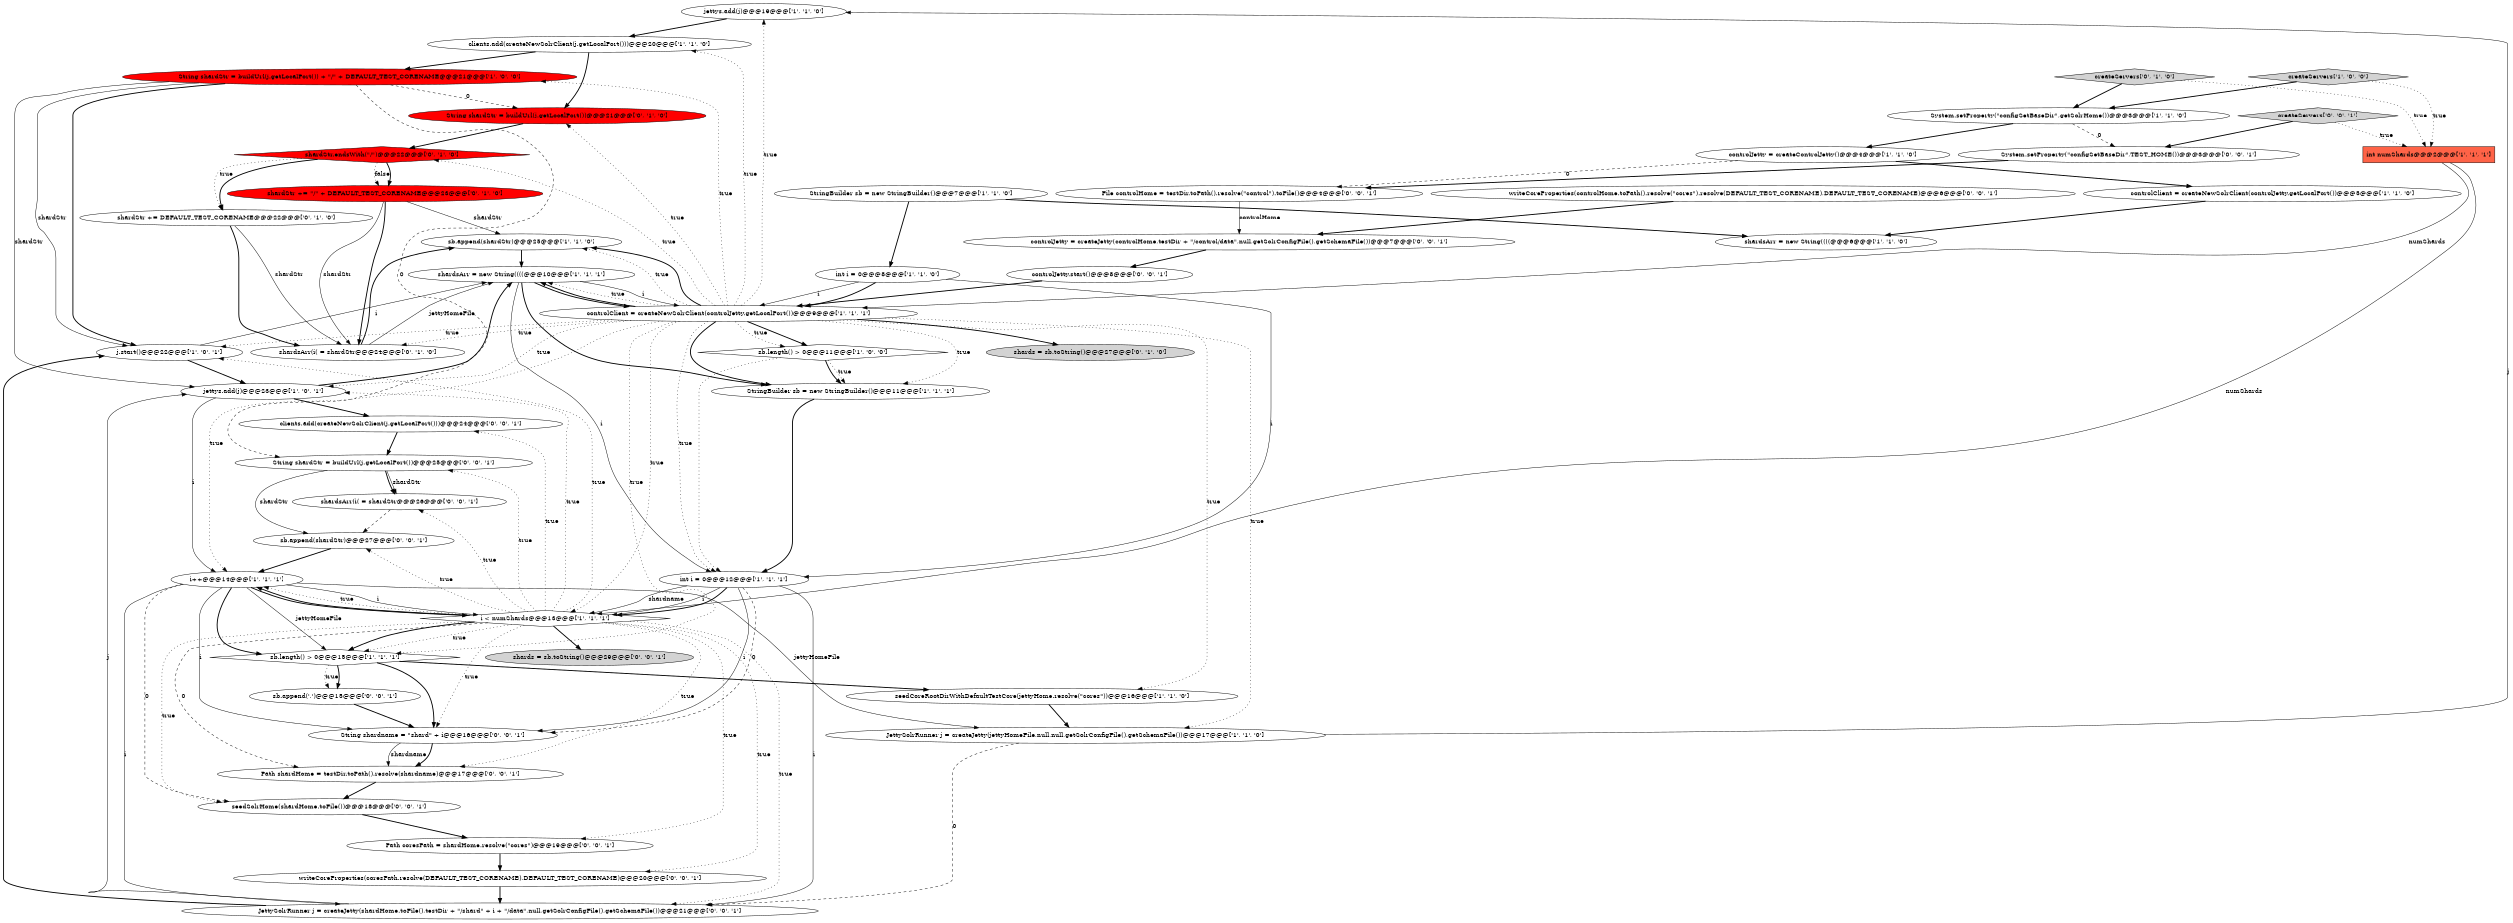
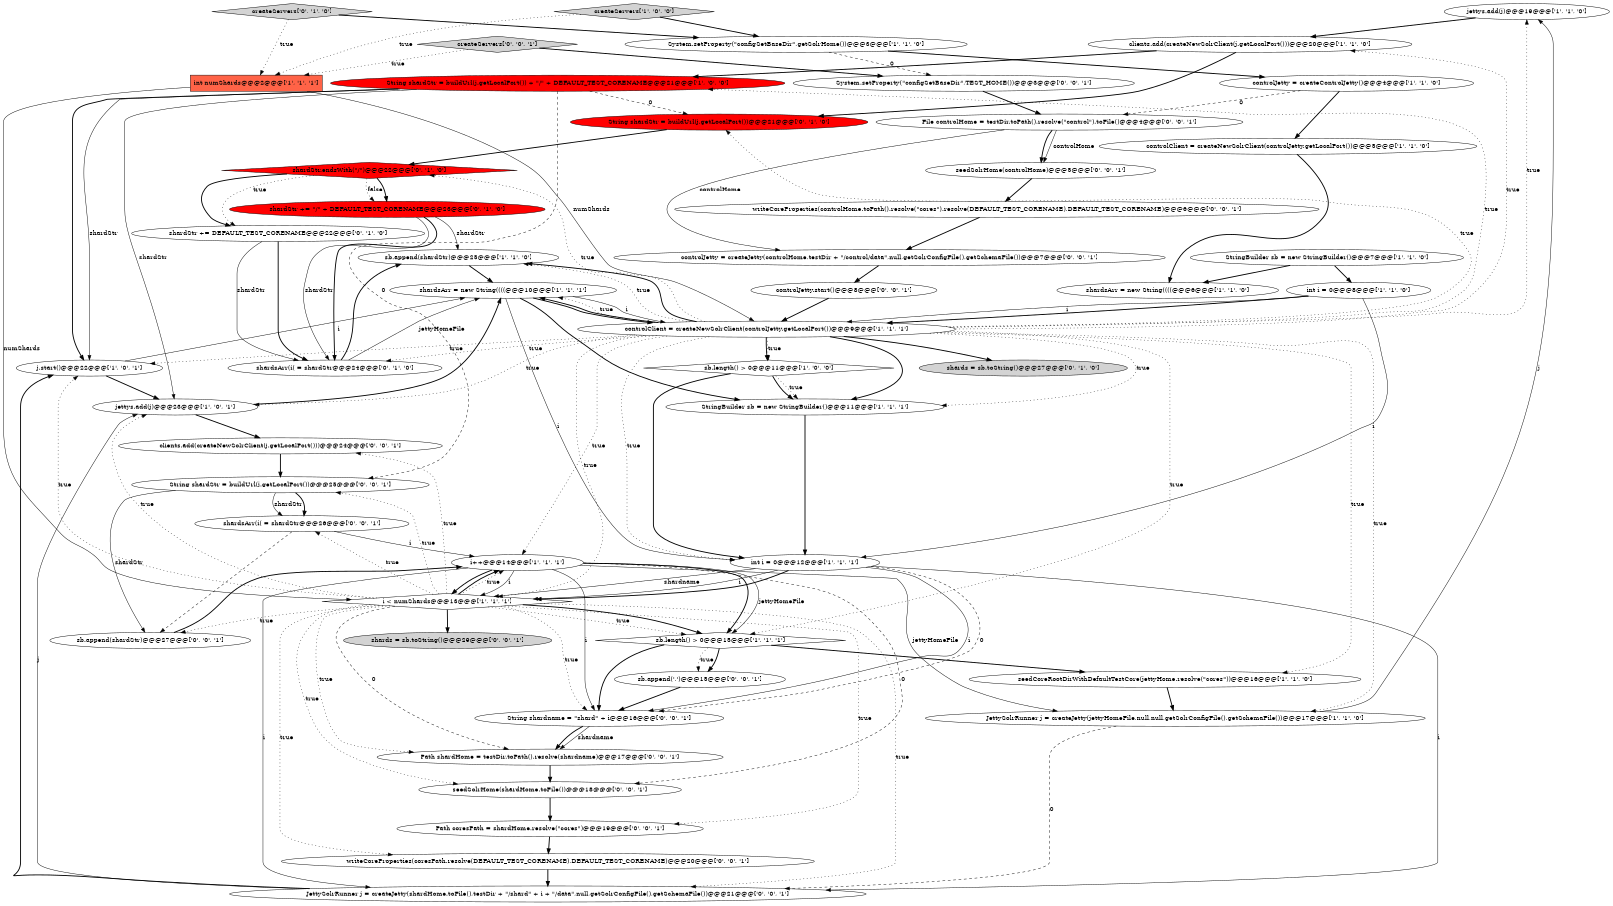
none -> (1041, 170)
(699, 437) -> (653, 470)
(192, 482) -> (402, 545)
